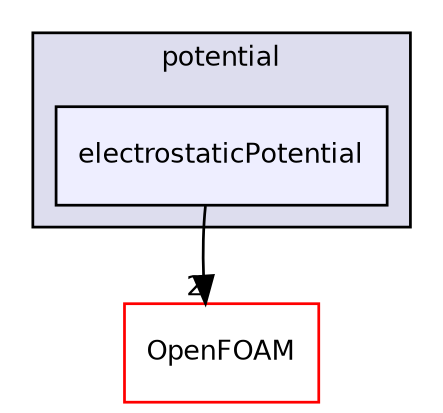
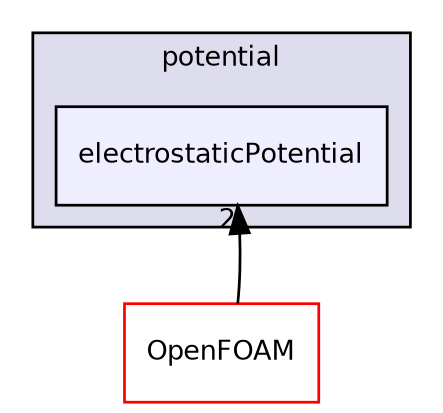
(203, 245) -> (240, 268)
